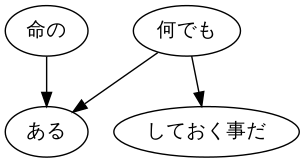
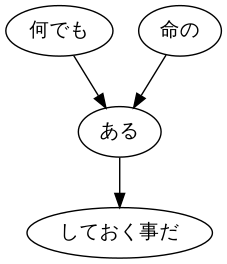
(195, 74) -> (120, 175)
